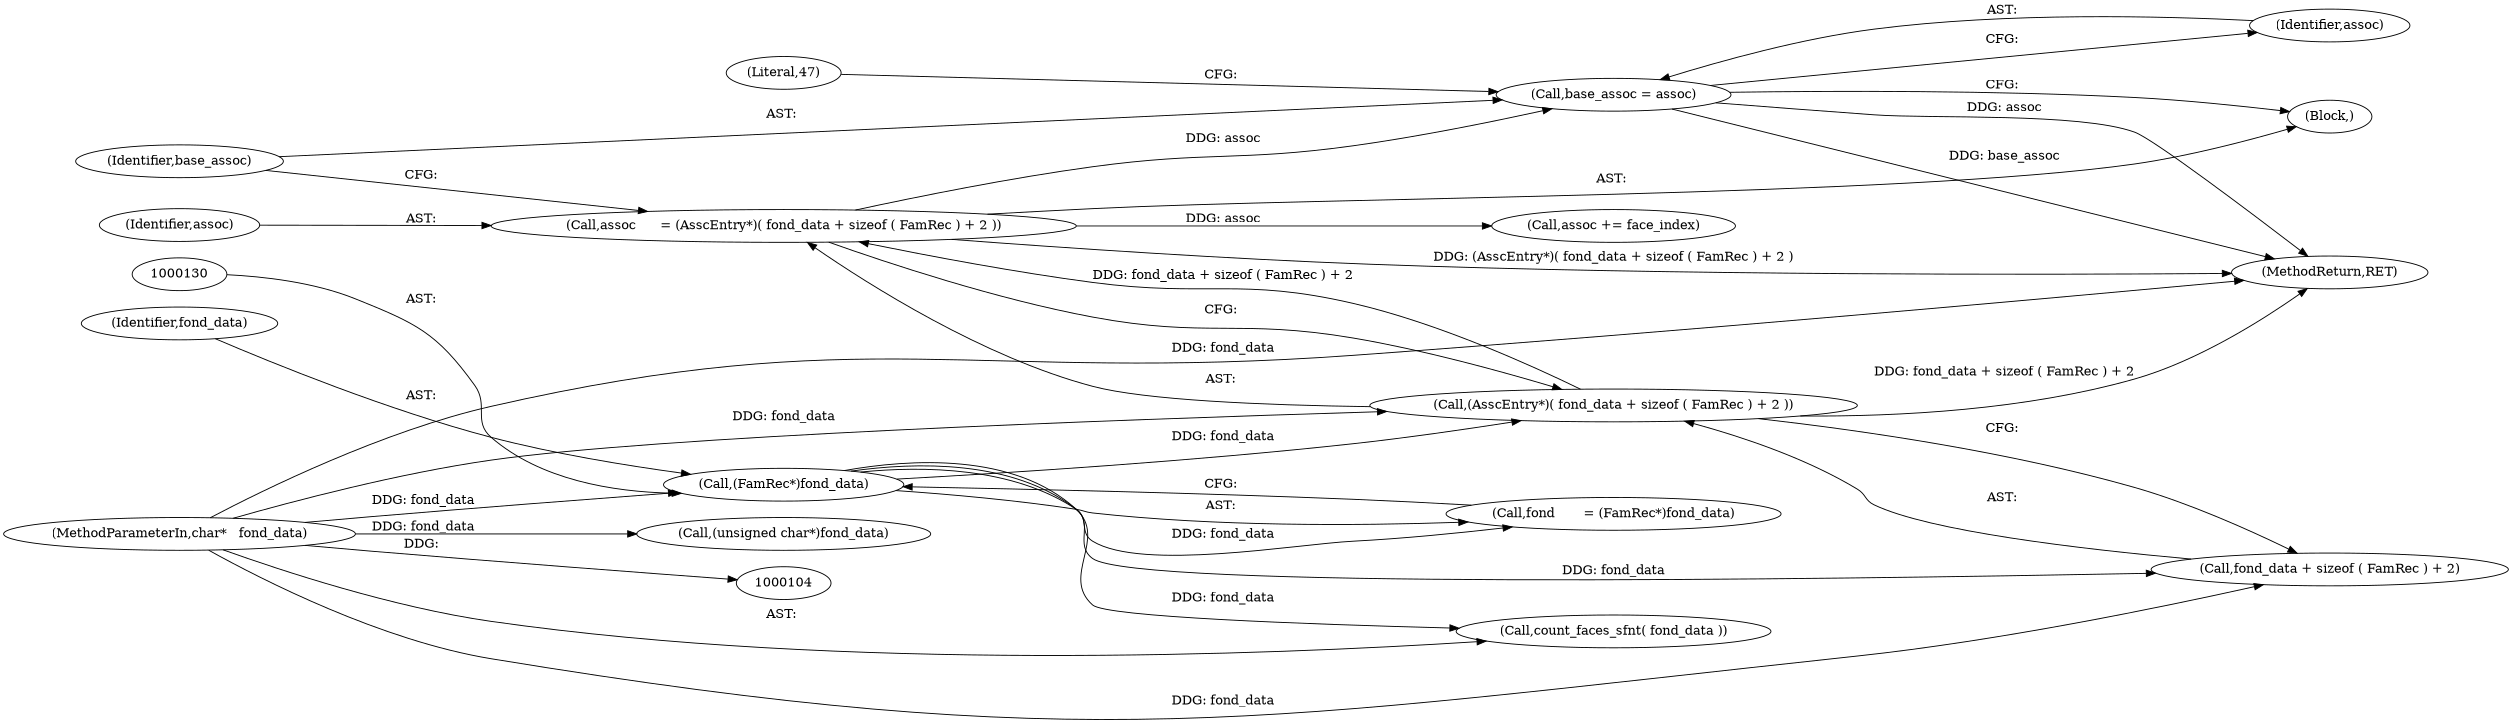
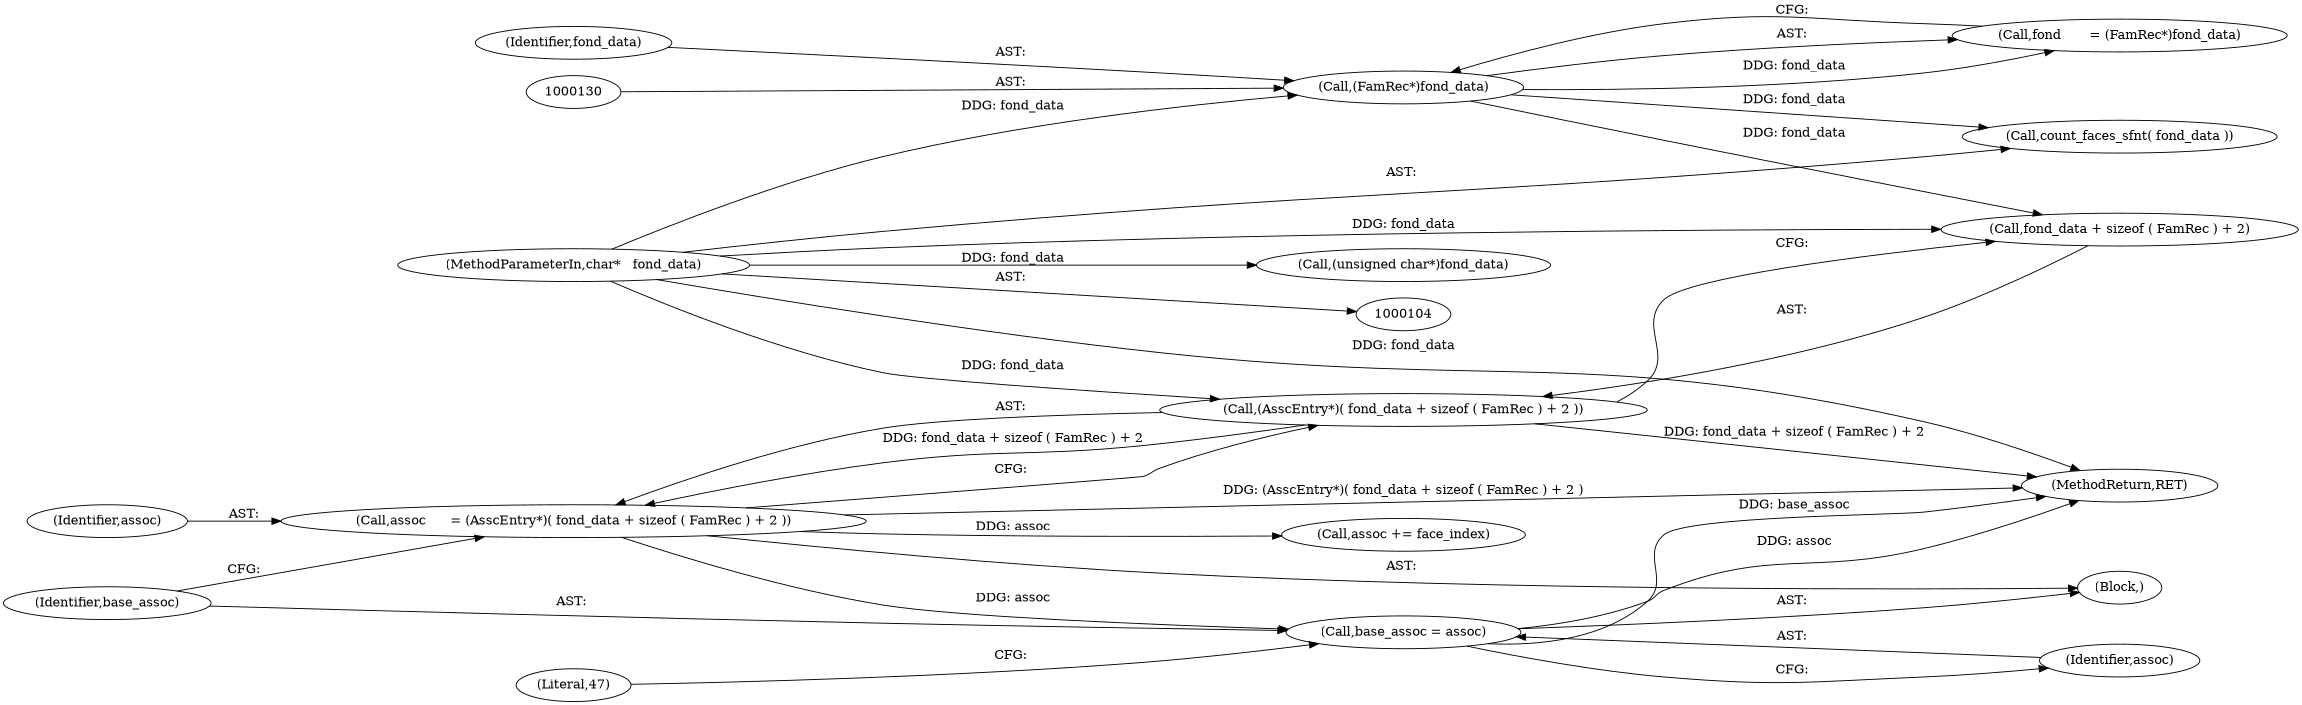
(2004, 85) -> (1794, 601)
(1205, 458) -> none
(423, 544) -> (1013, 277)
